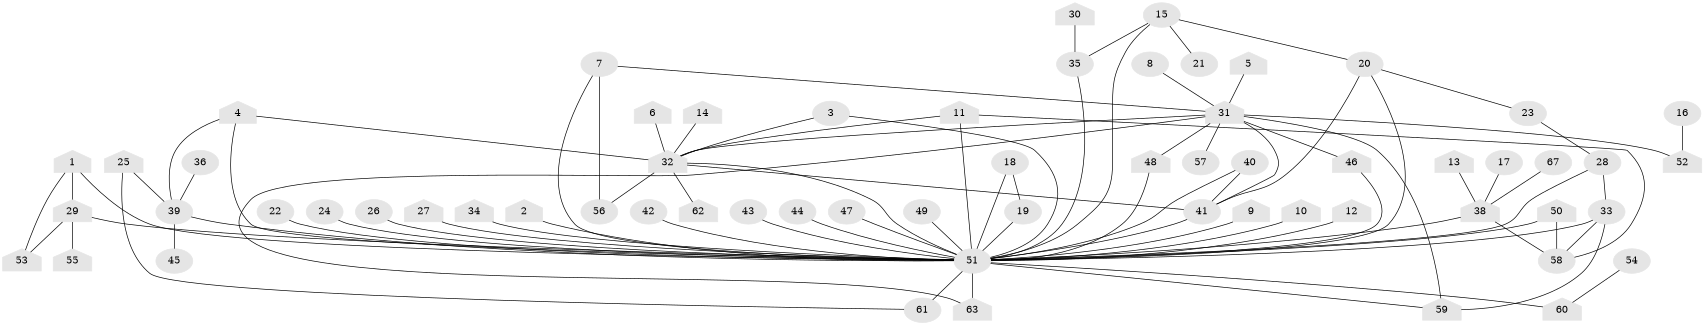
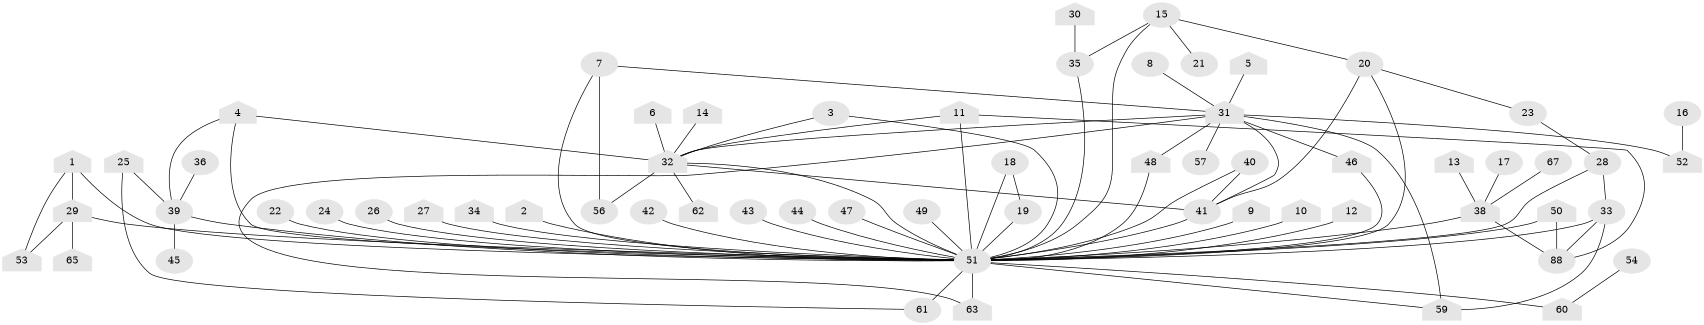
(73, 261) -> (73, 261)
(1557, 261) -> (1557, 261)
